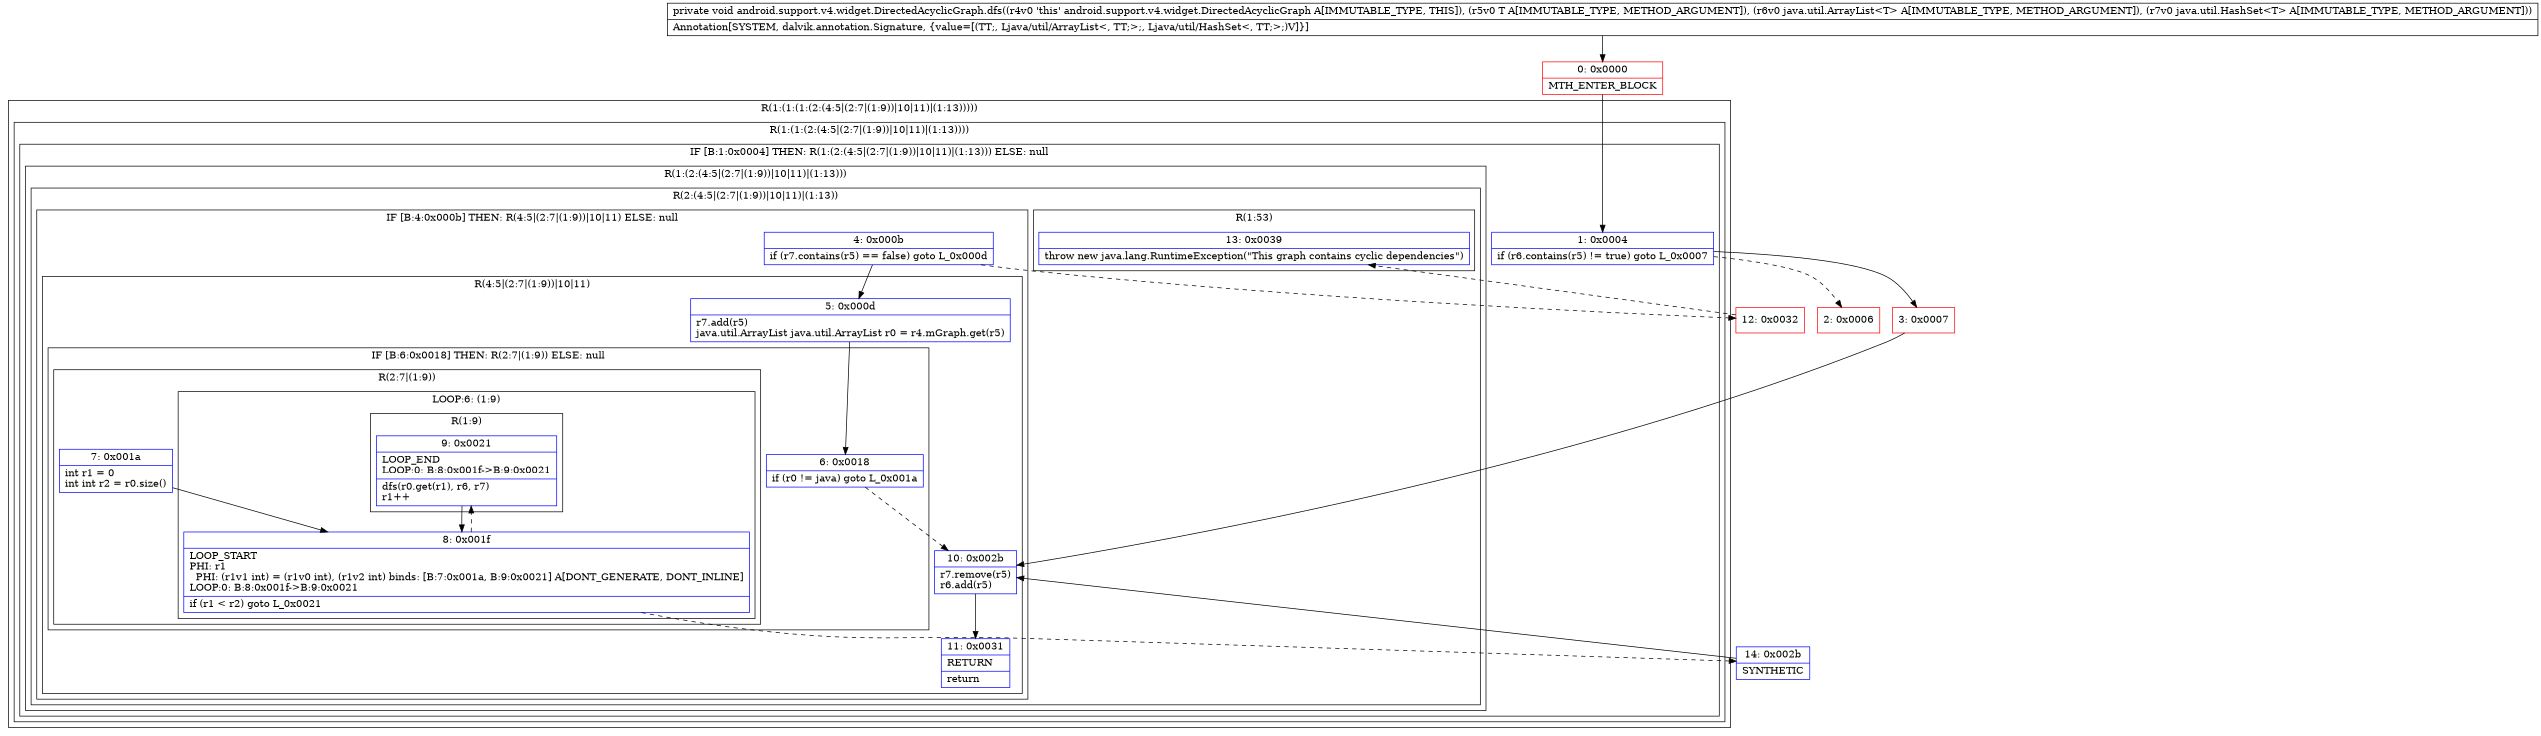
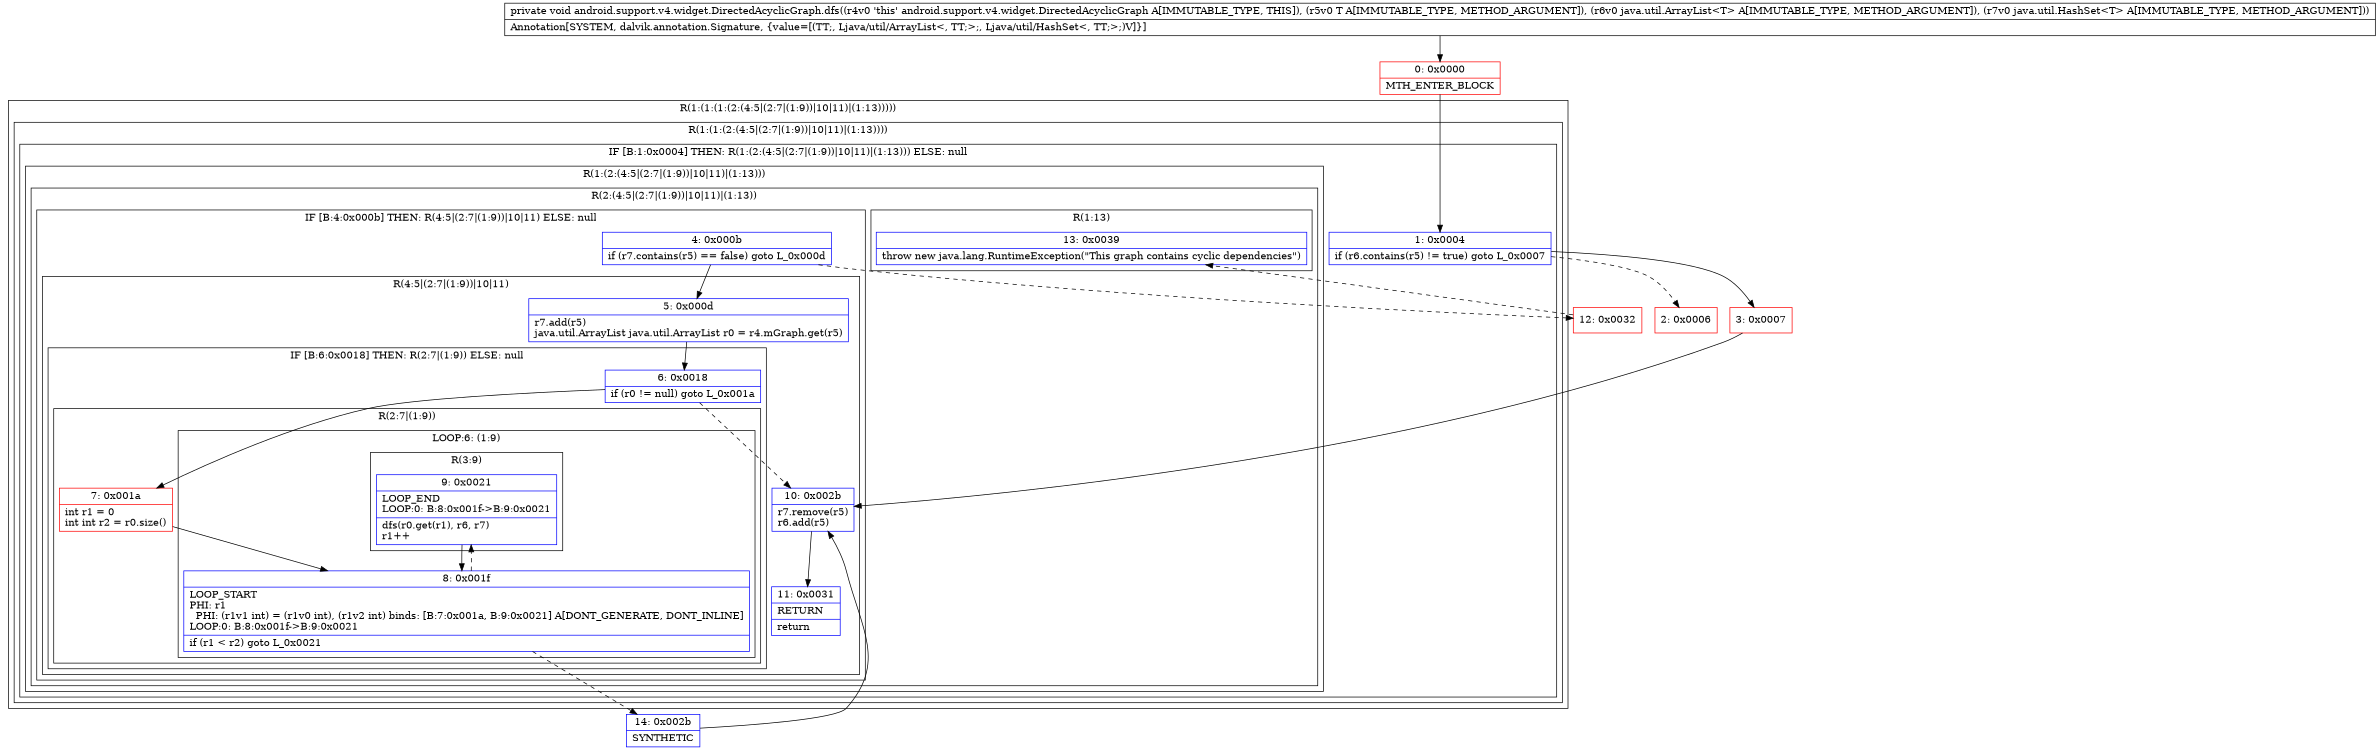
(1254, 218) -> (1092, 218)
none -> (400, 403)
(467, 422) -> (467, 461)
(116, 471) -> (116, 510)
(845, 479) -> (683, 394)
